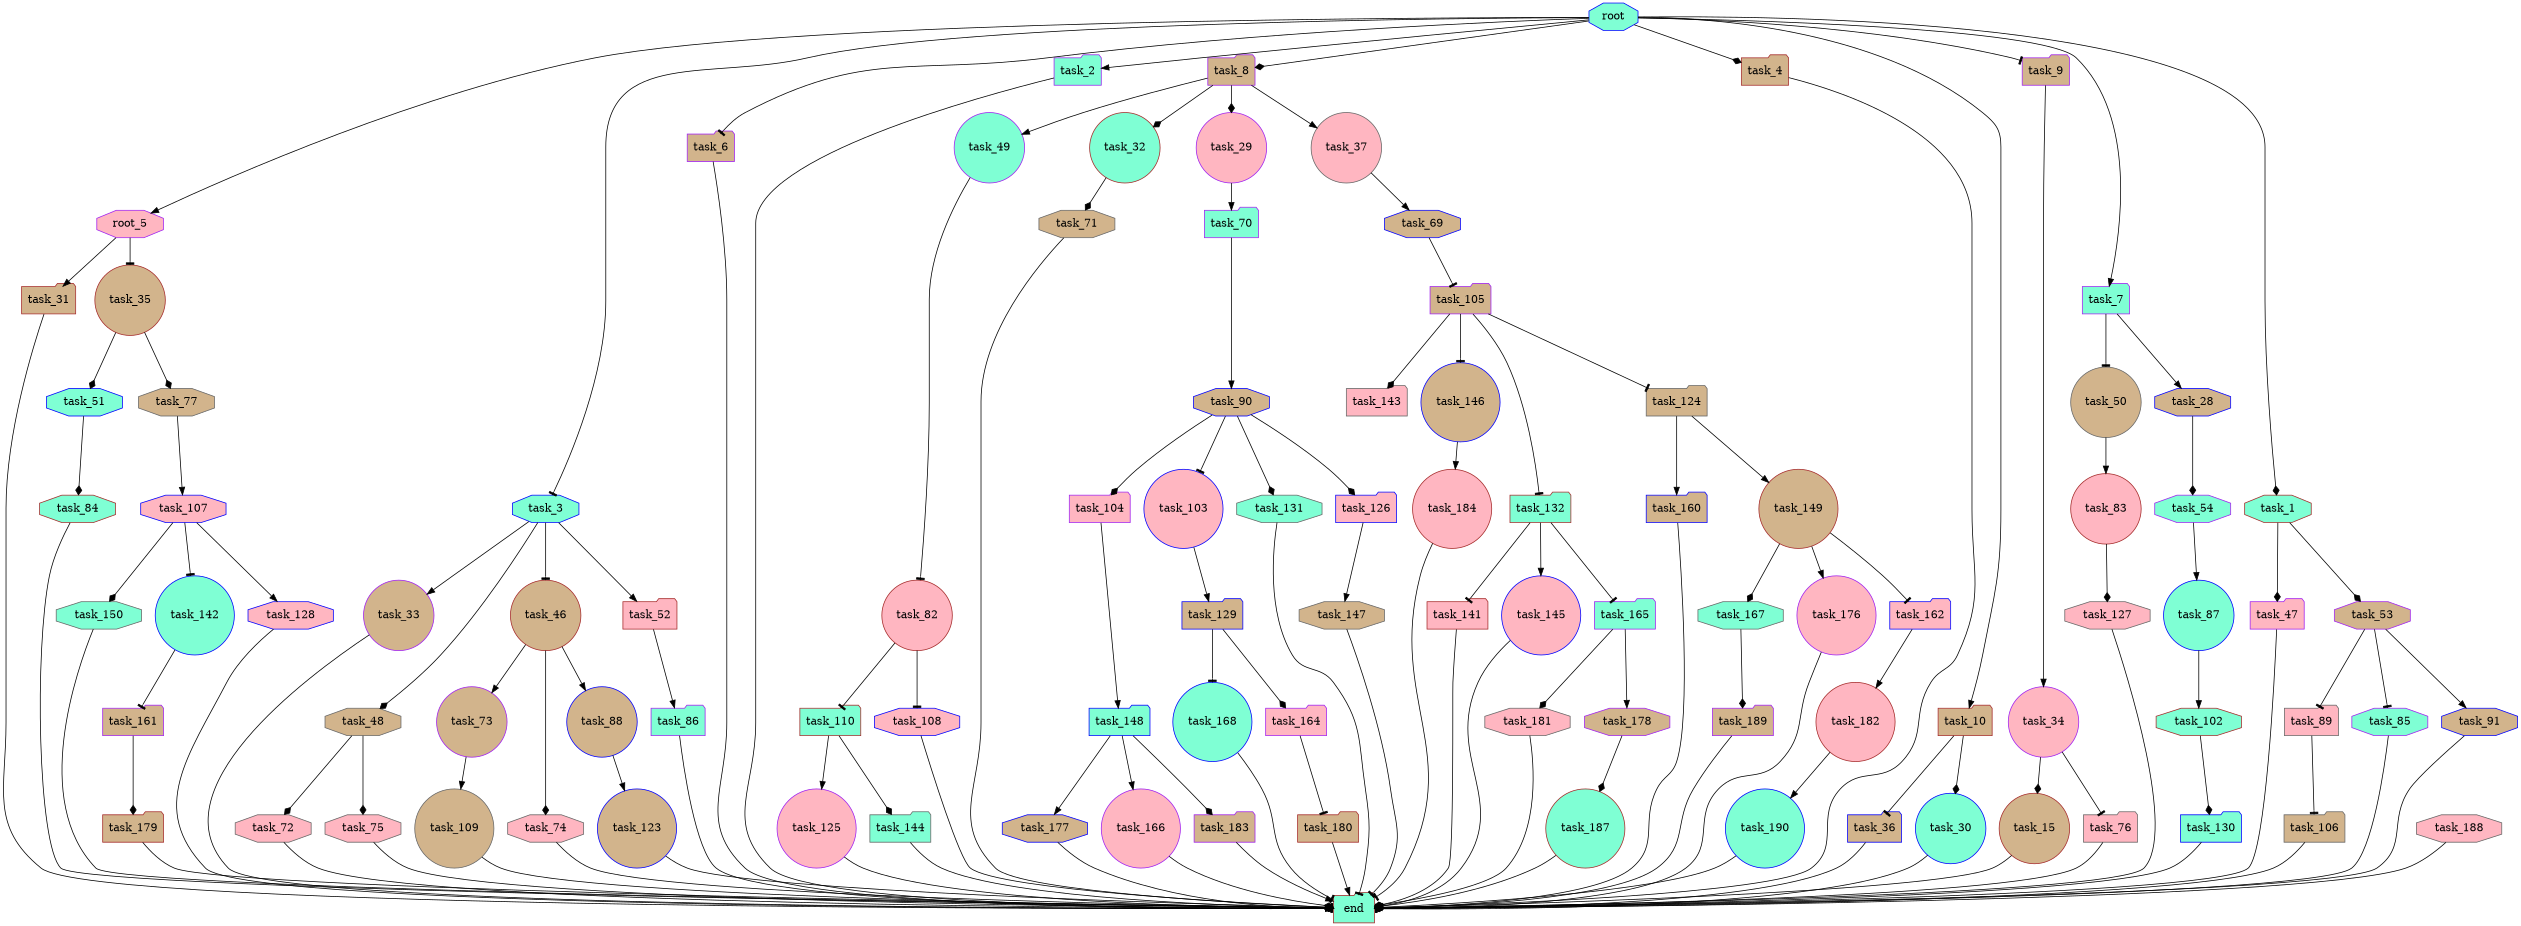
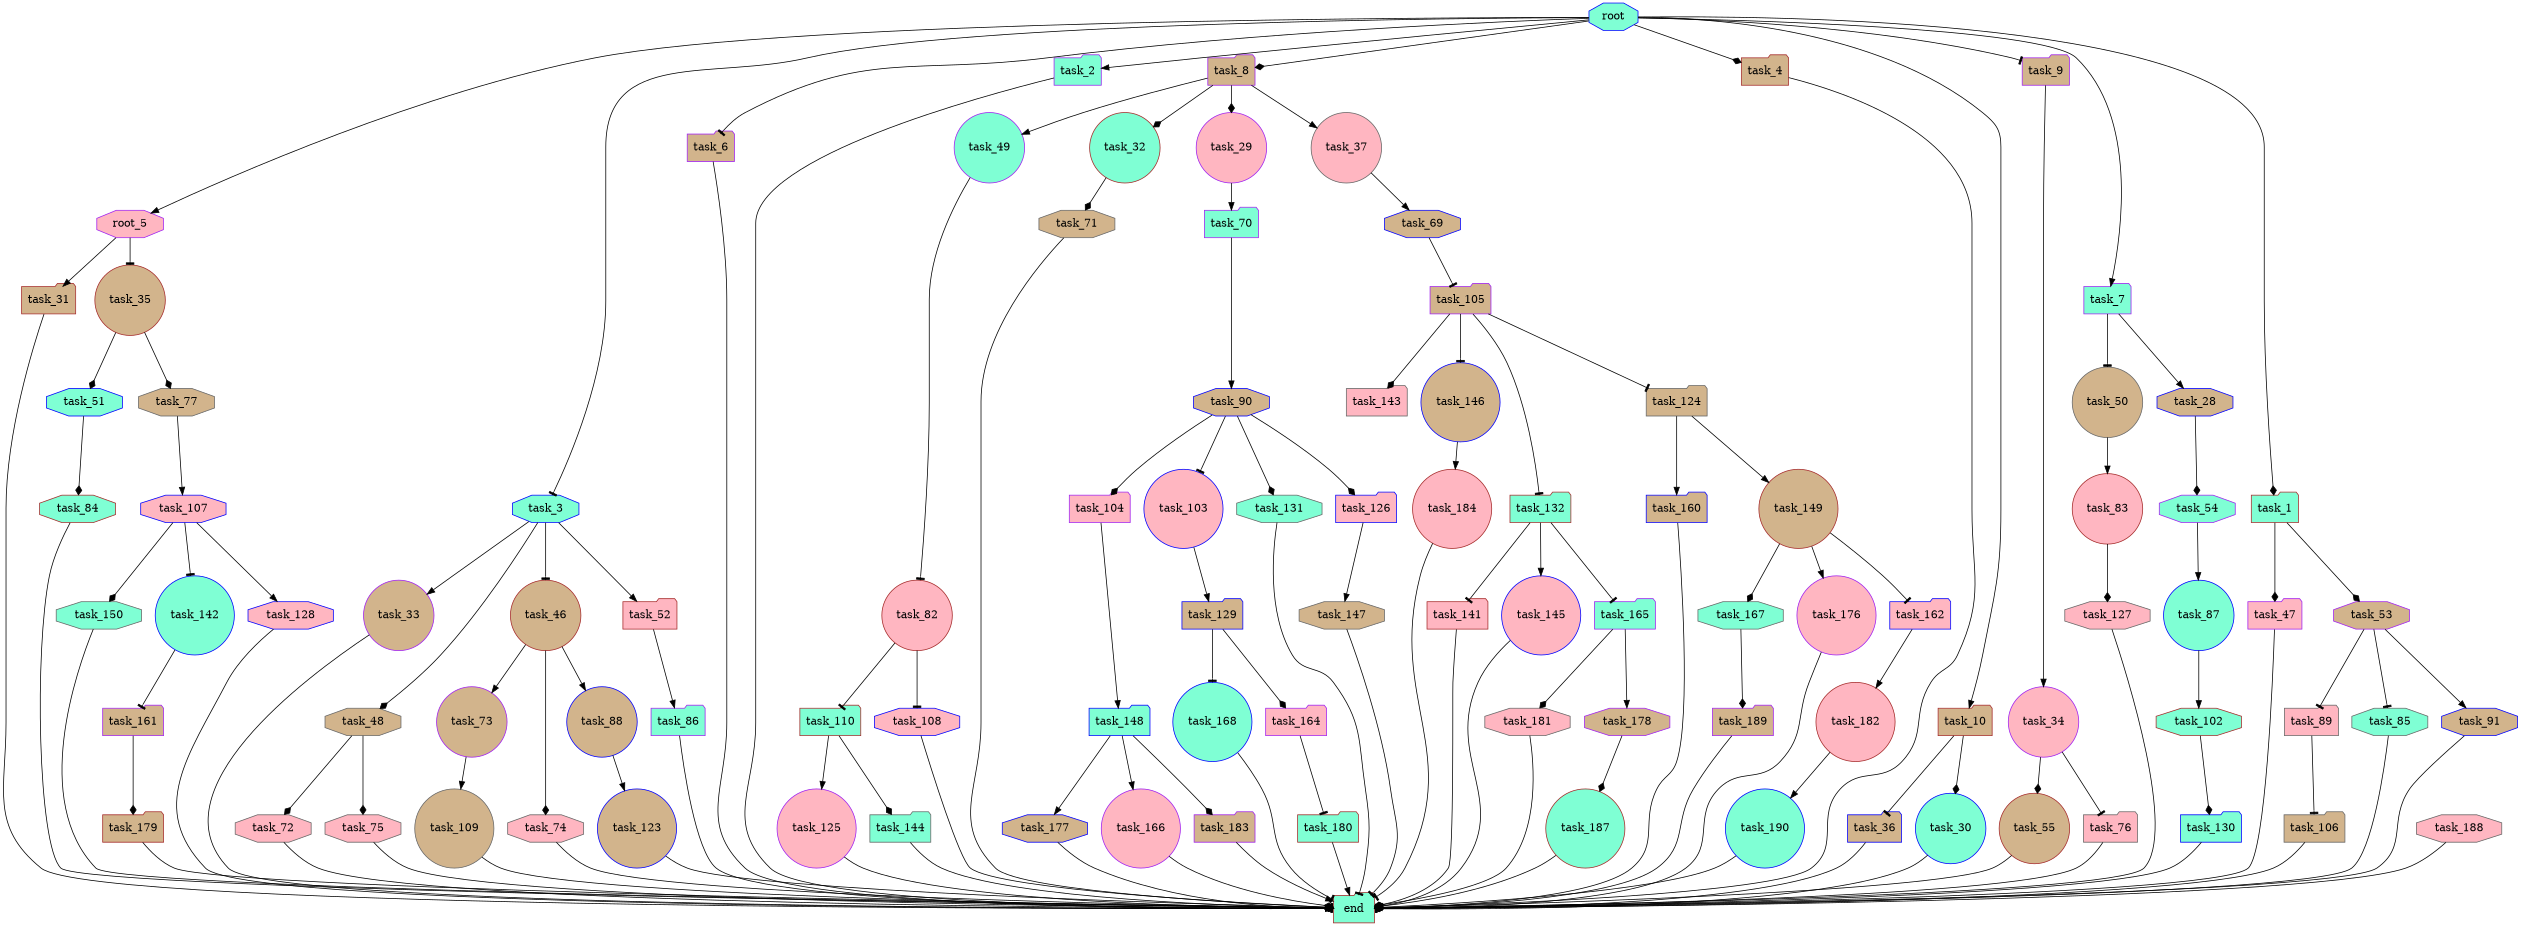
(2278, 509) -> (2275, 509)
(2390, 722) -> (2390, 722)
(1328, 828) -> (1328, 828)
(2034, 828) -> (2034, 828)
